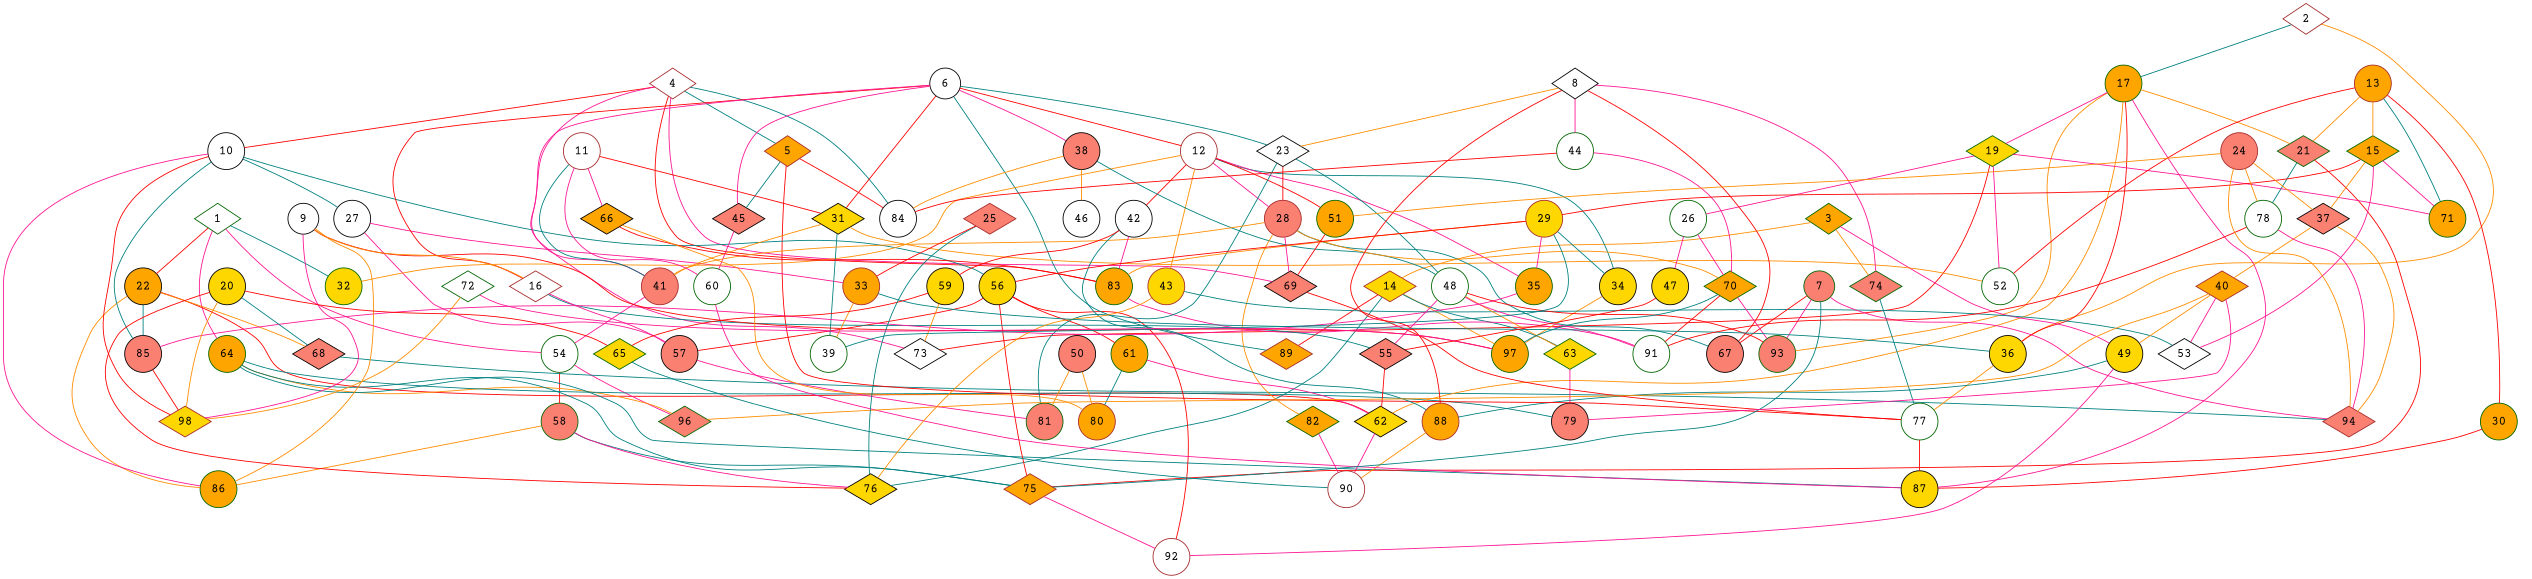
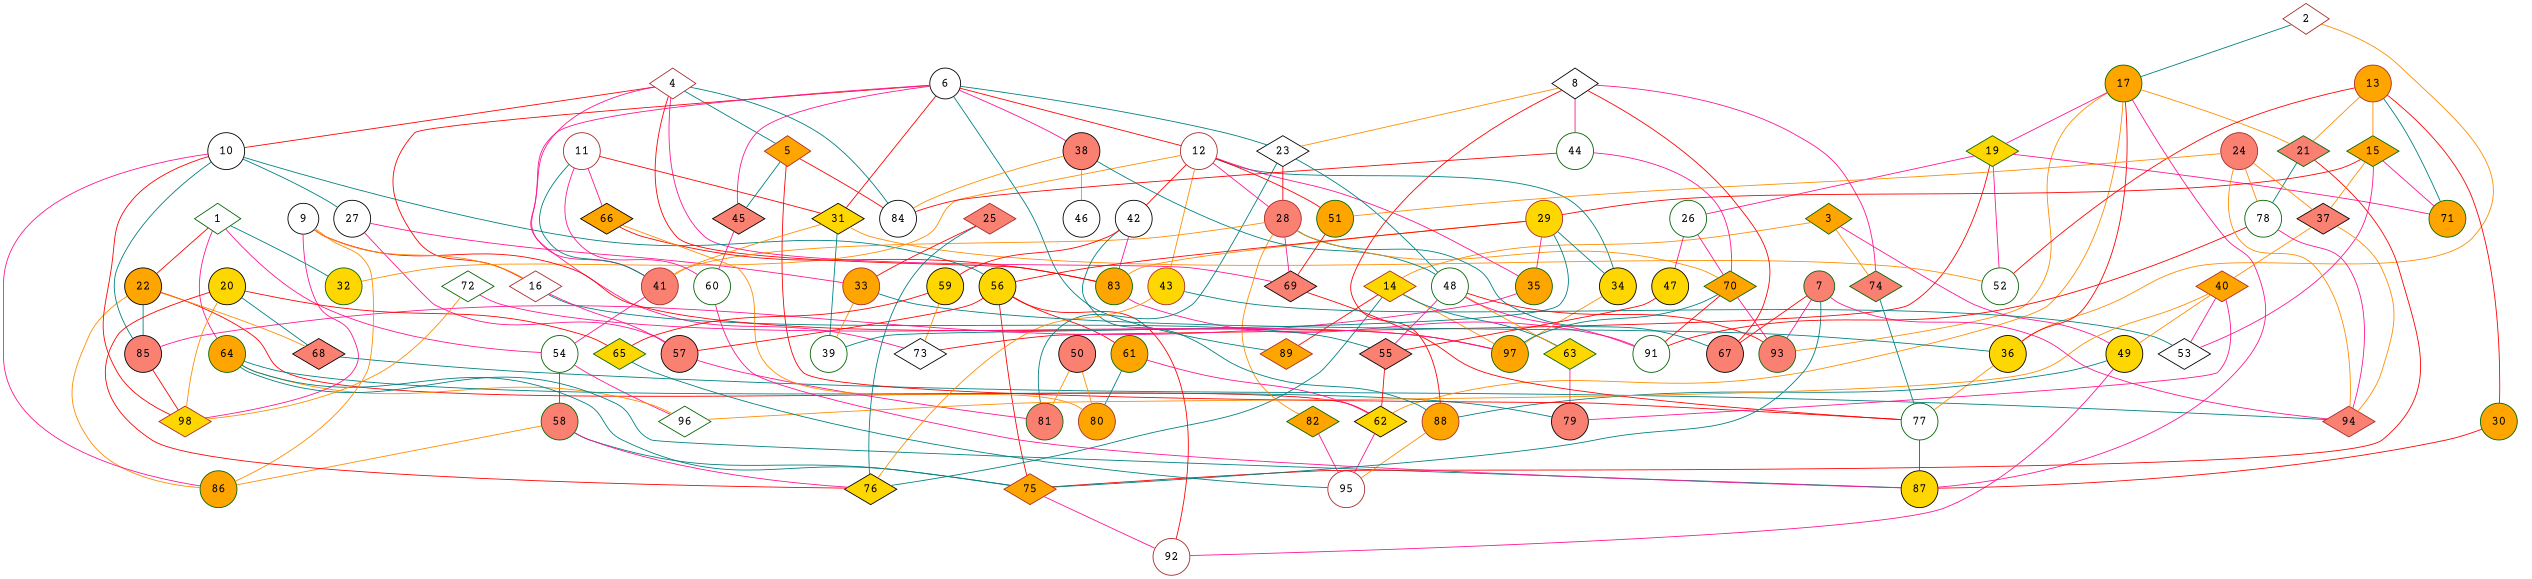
(685, 422) -> (685, 422)
(1346, 489) -> (1346, 489)
